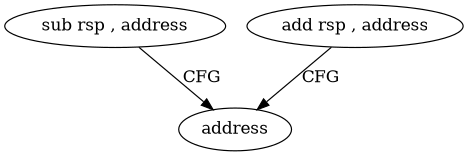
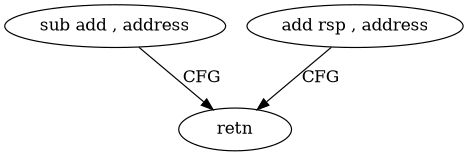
(115, 26) -> (115, 26)
(235, 129) -> (235, 129)
